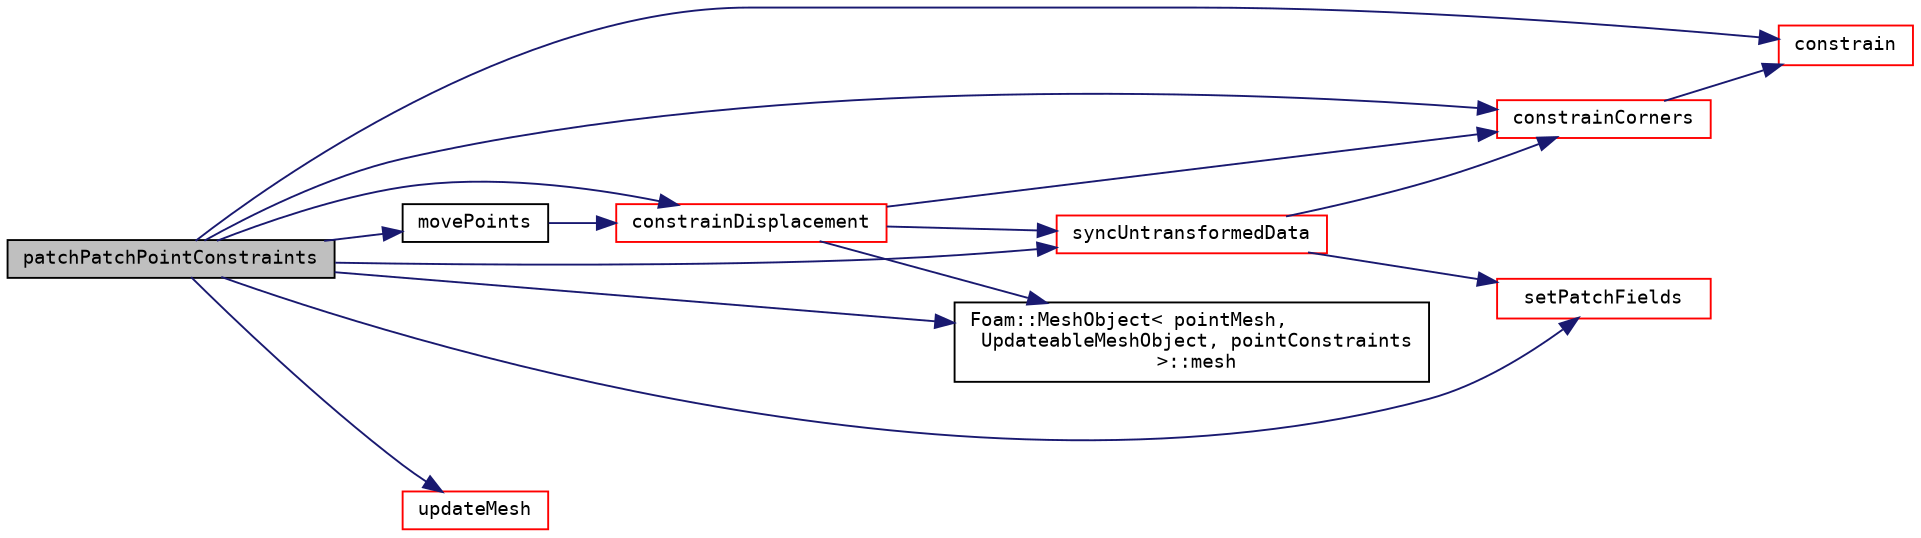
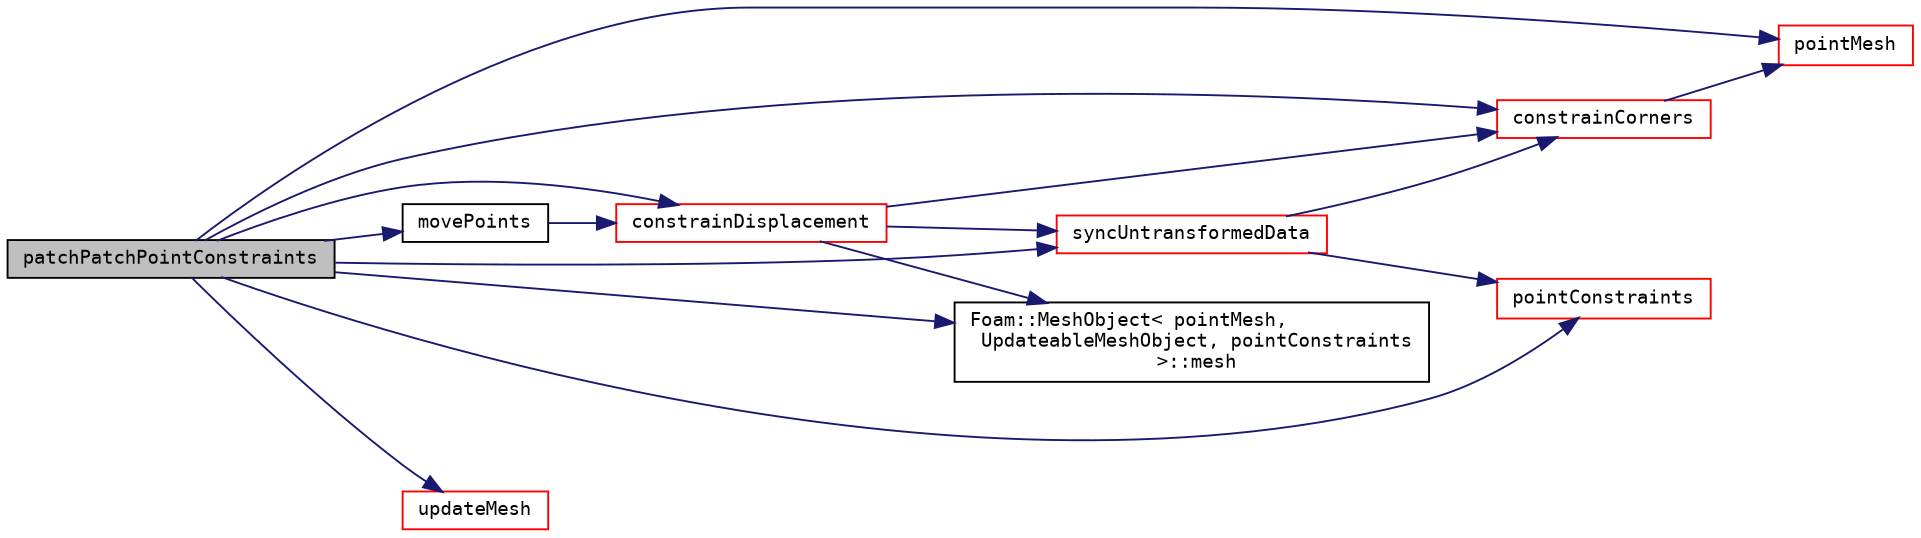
(1846, 45) -> (1846, 45)
(1604, 299) -> (1604, 299)
